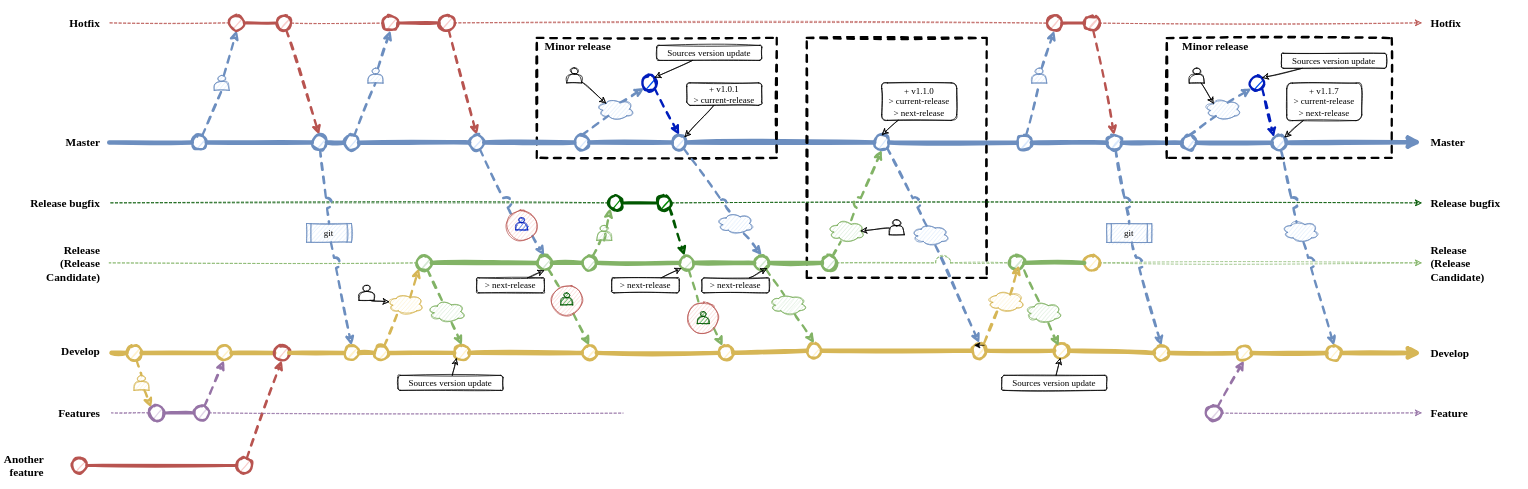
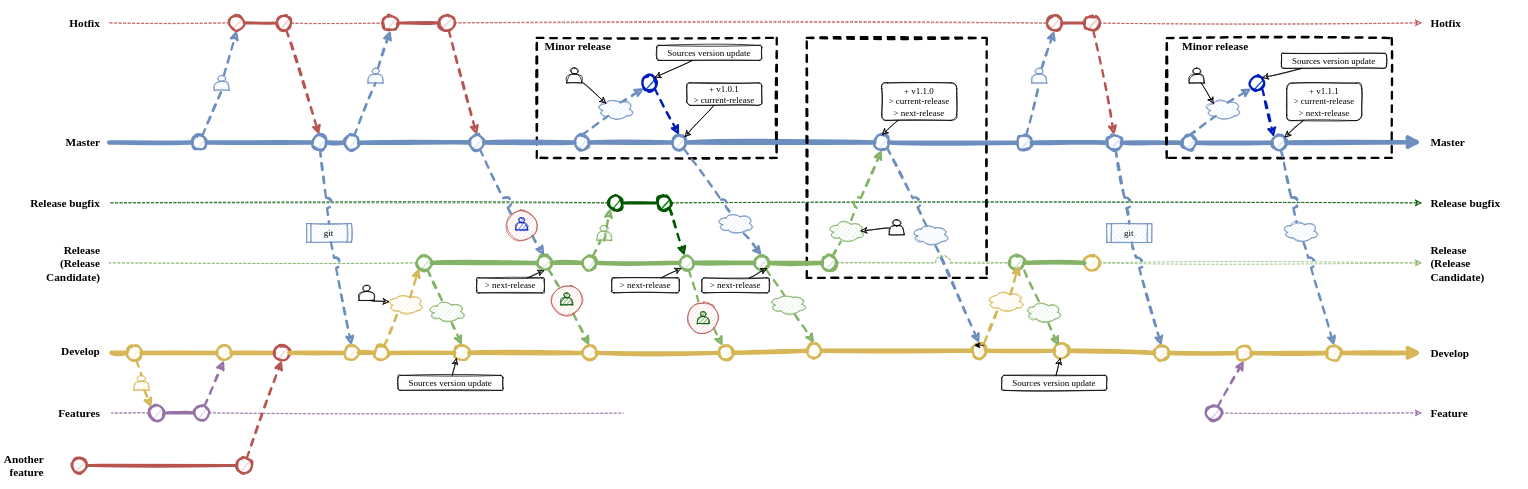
(1324, 102) -> (1324, 102)
